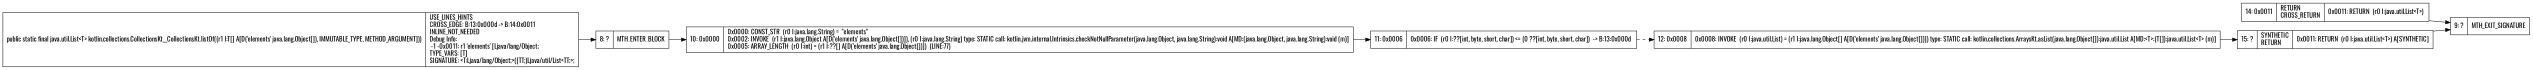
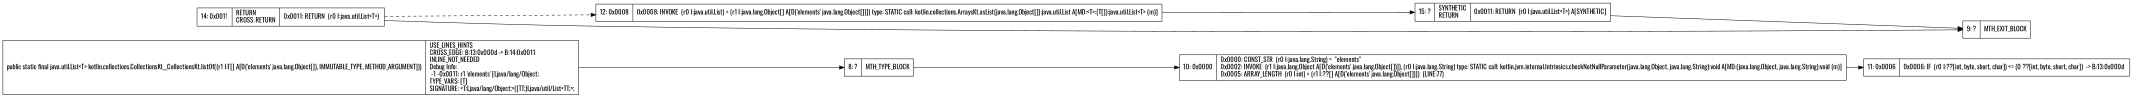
(2499, 26) -> (2005, 29)
(641, 39) -> (888, 67)
(1643, 40) -> (488, 16)
